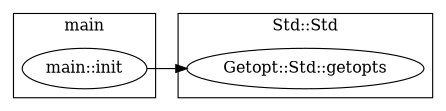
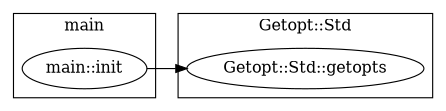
(305, 26) -> (305, 26)
